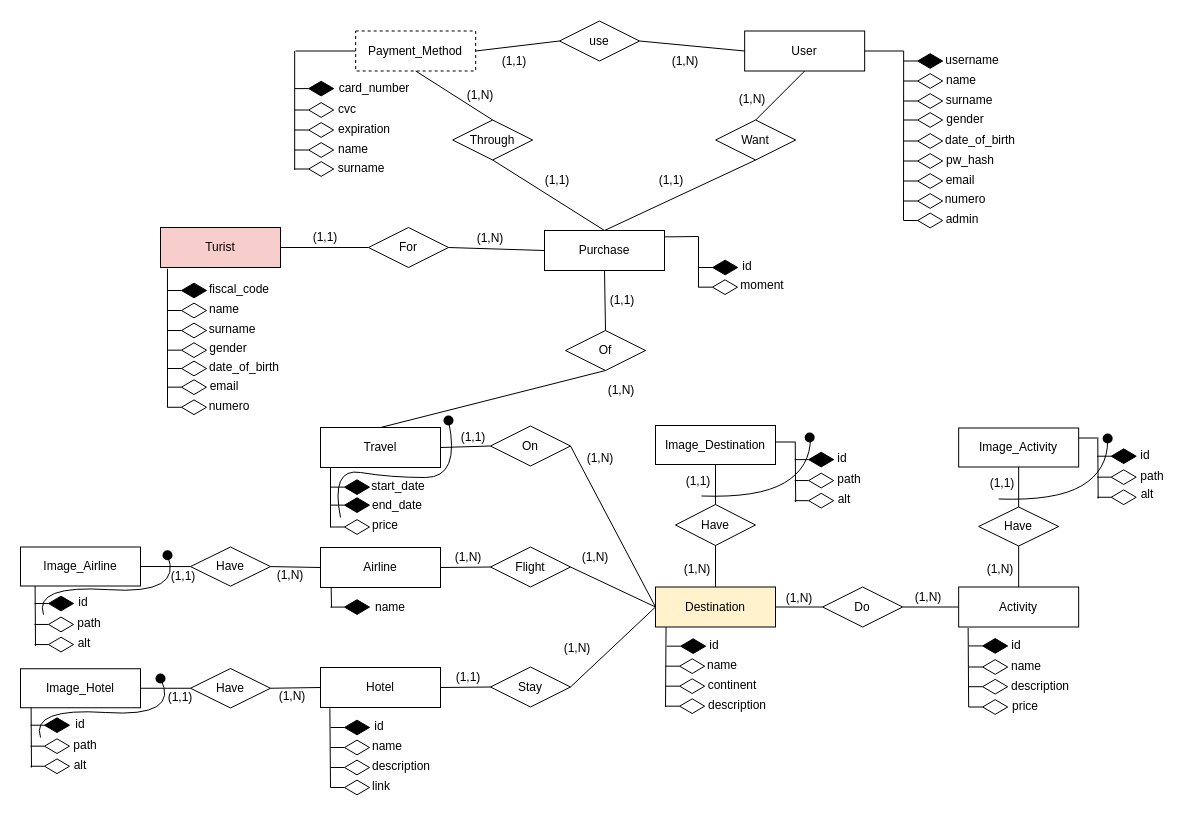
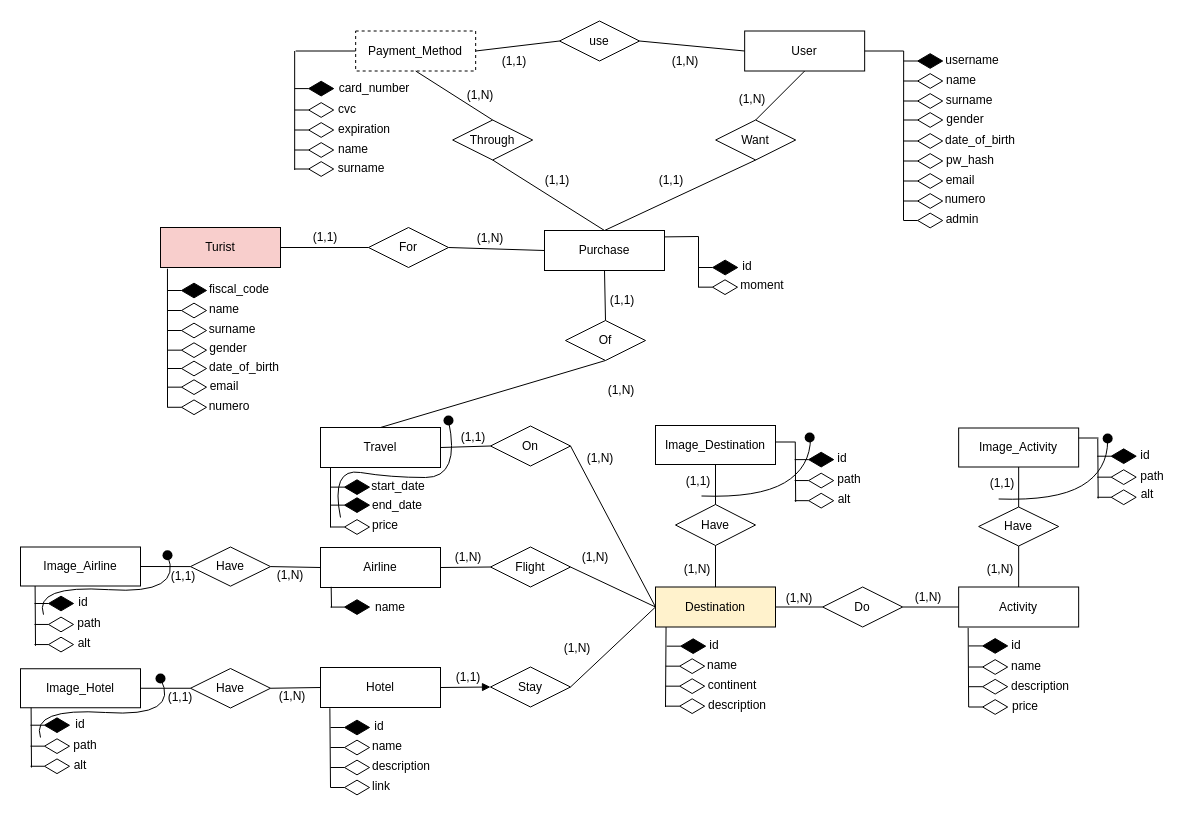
(606, 351) -> (606, 341)
(484, 687) -> (481, 687)
